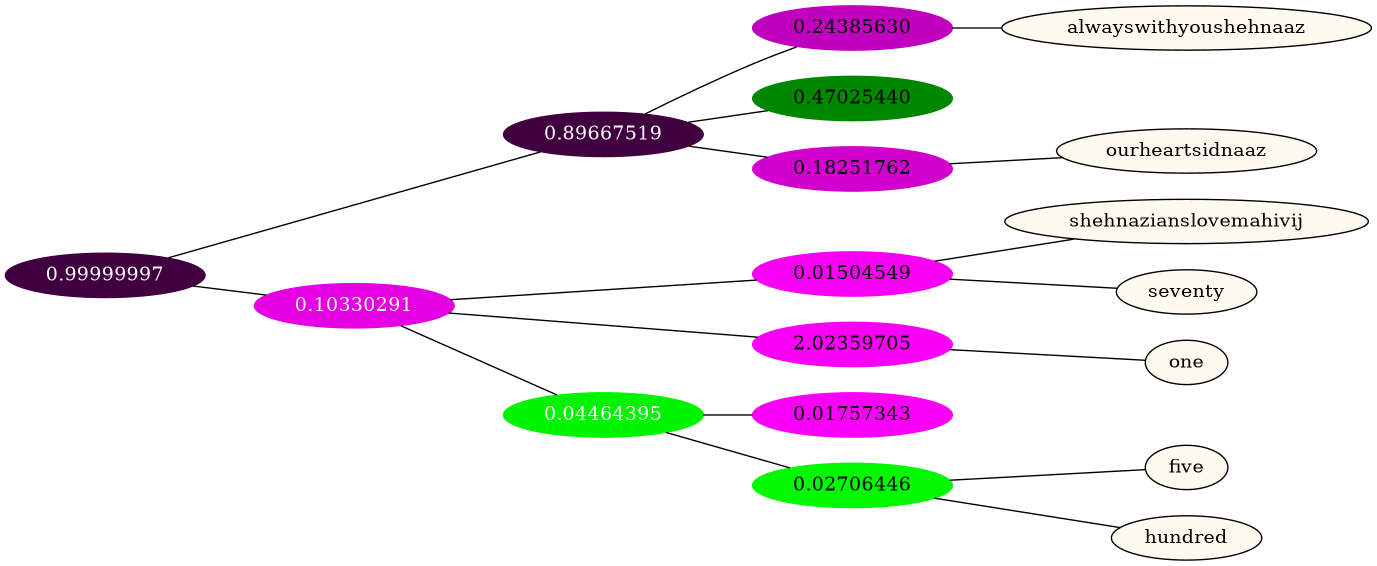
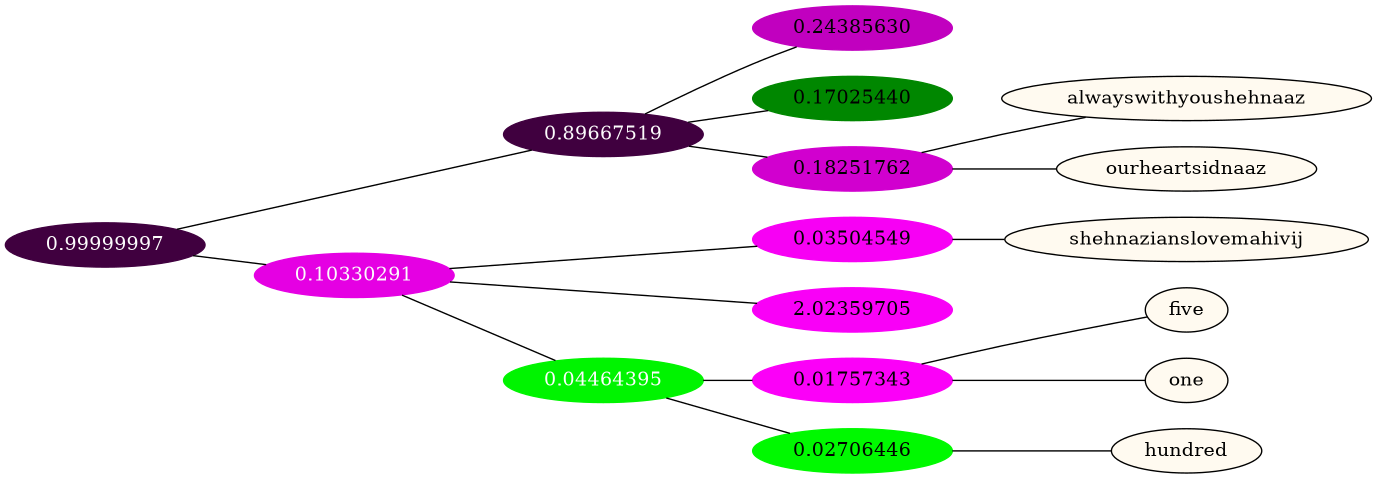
(977, 28) -> (1003, 134)
(852, 98) -> (852, 98)
(852, 274) -> (852, 239)
(1187, 292) -> none
(1048, 355) -> (1049, 380)
(1048, 475) -> (1034, 339)
